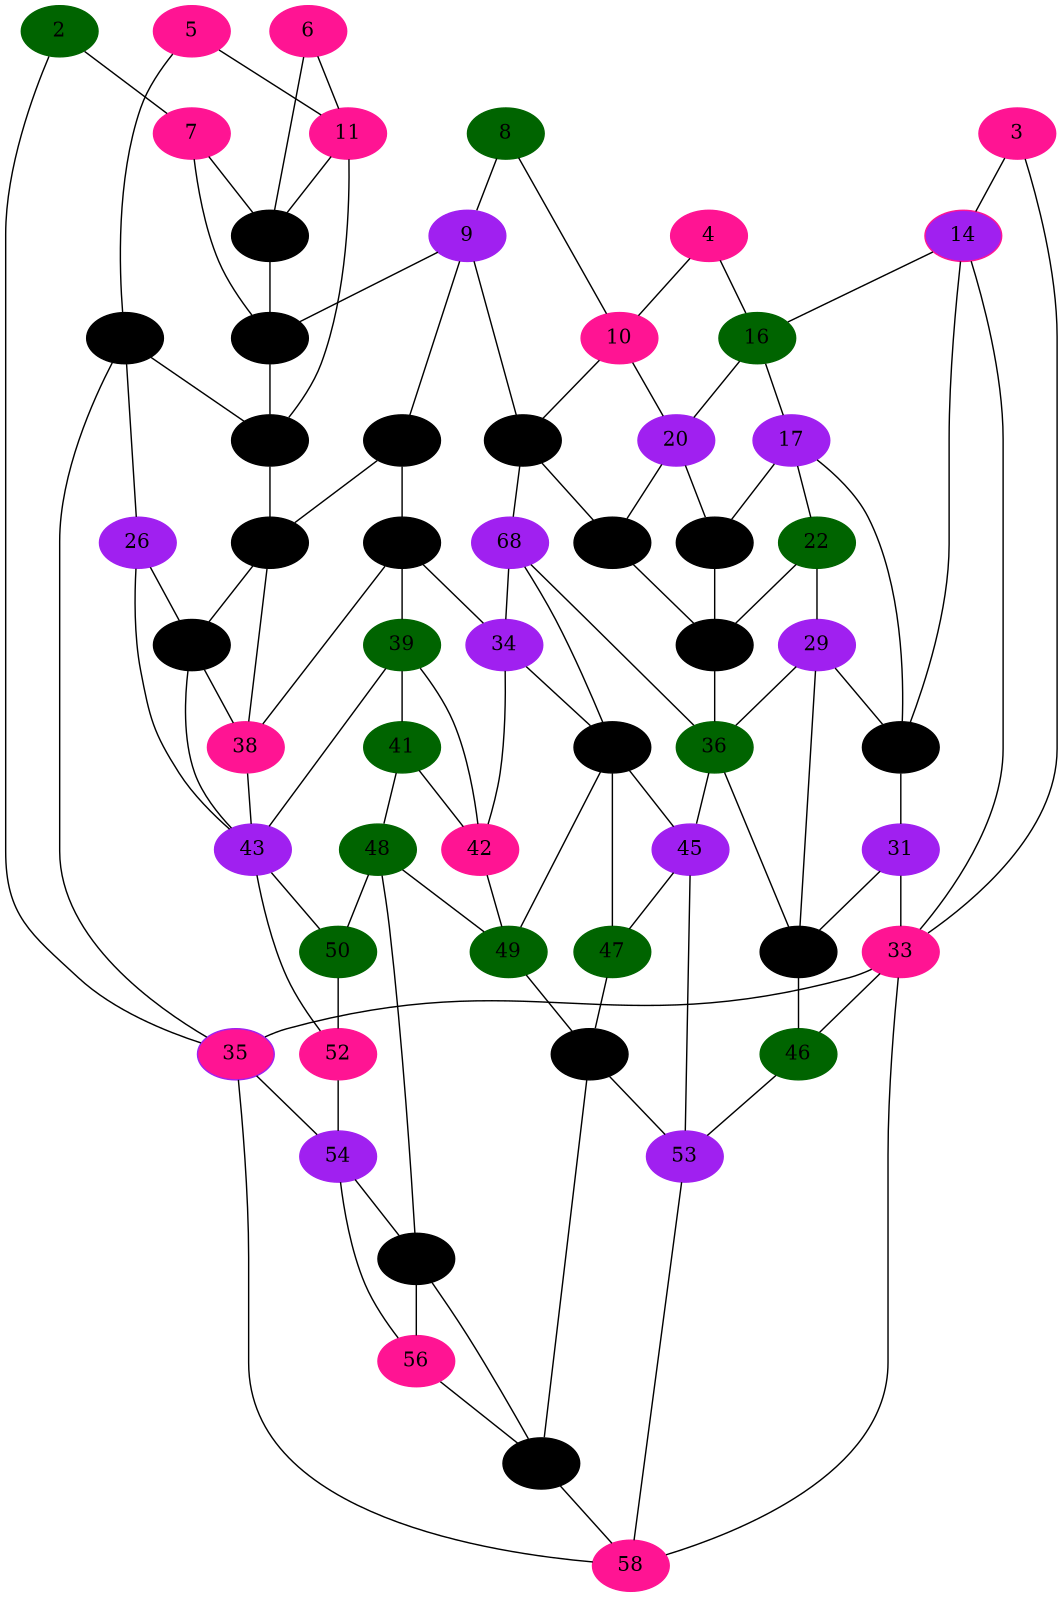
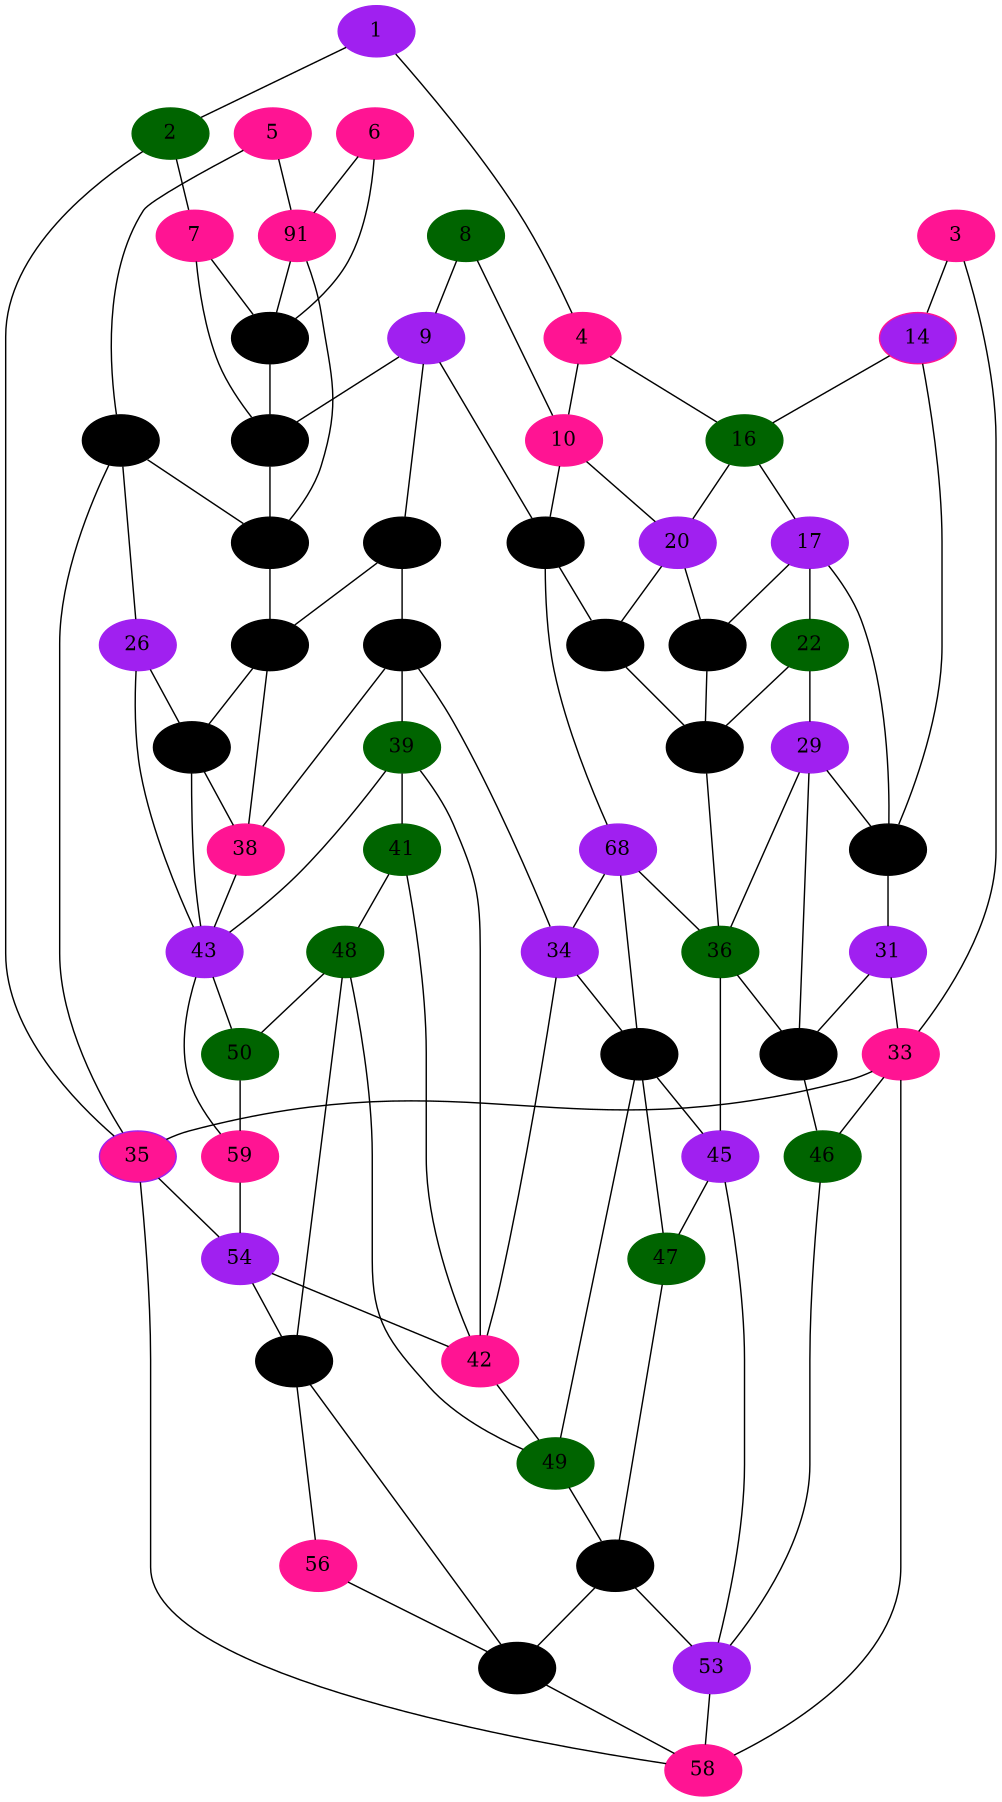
none -> (377, 31)
(348, 134) -> (297, 236)
(1003, 605) -> none
(338, 1054) -> (240, 1157)
(358, 1265) -> (360, 1310)
